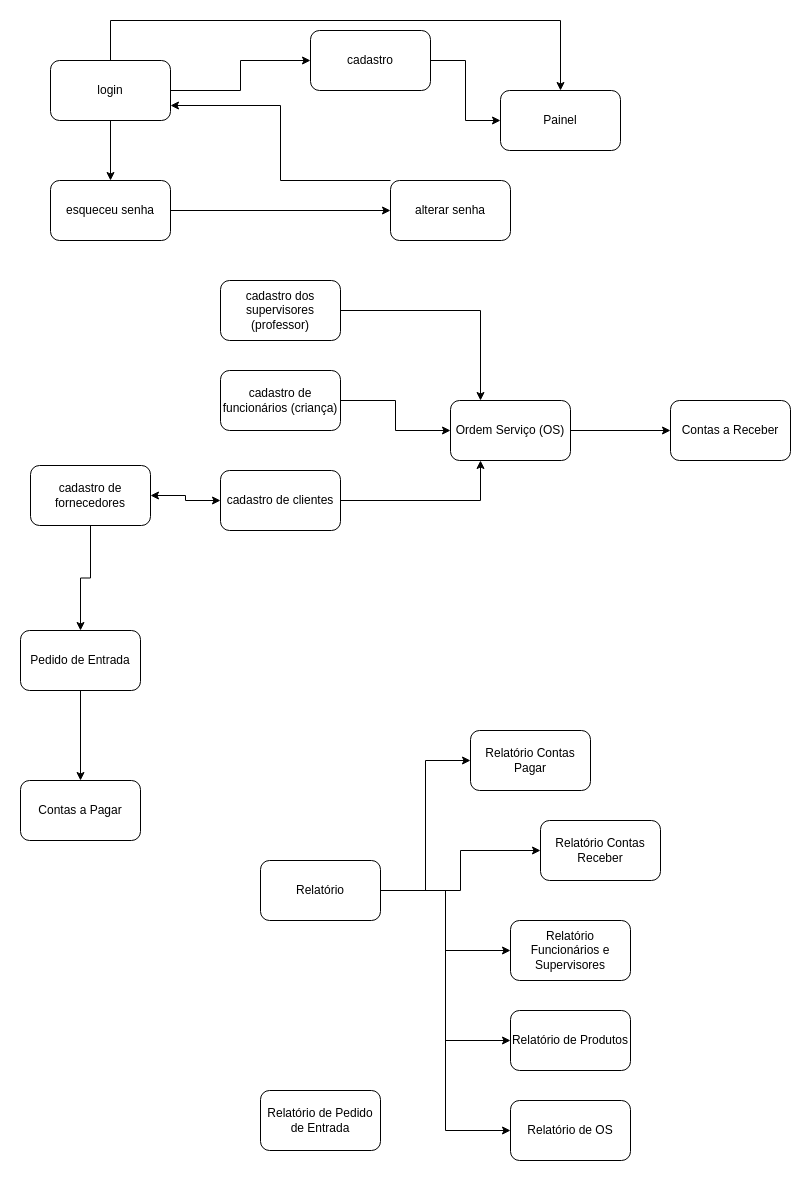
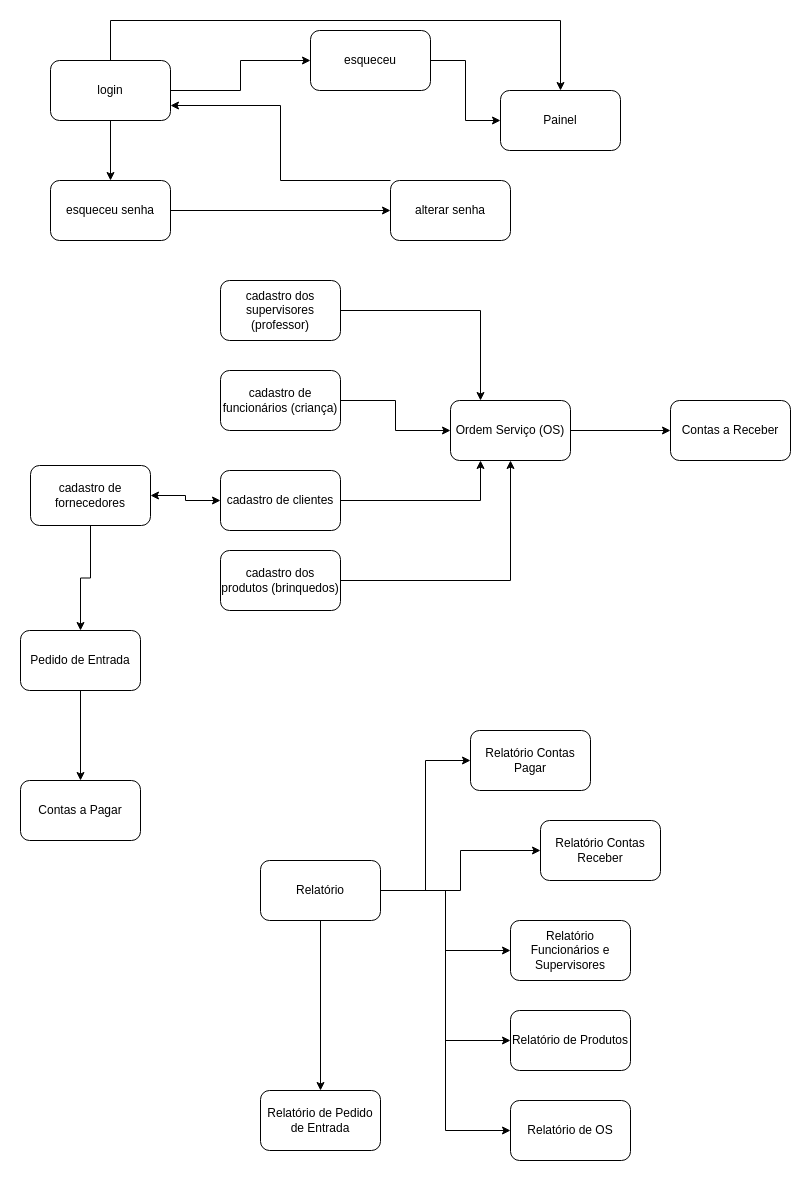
(371, 61) -> (371, 61)
none -> (281, 581)
none -> (482, 581)
none -> (321, 1002)
